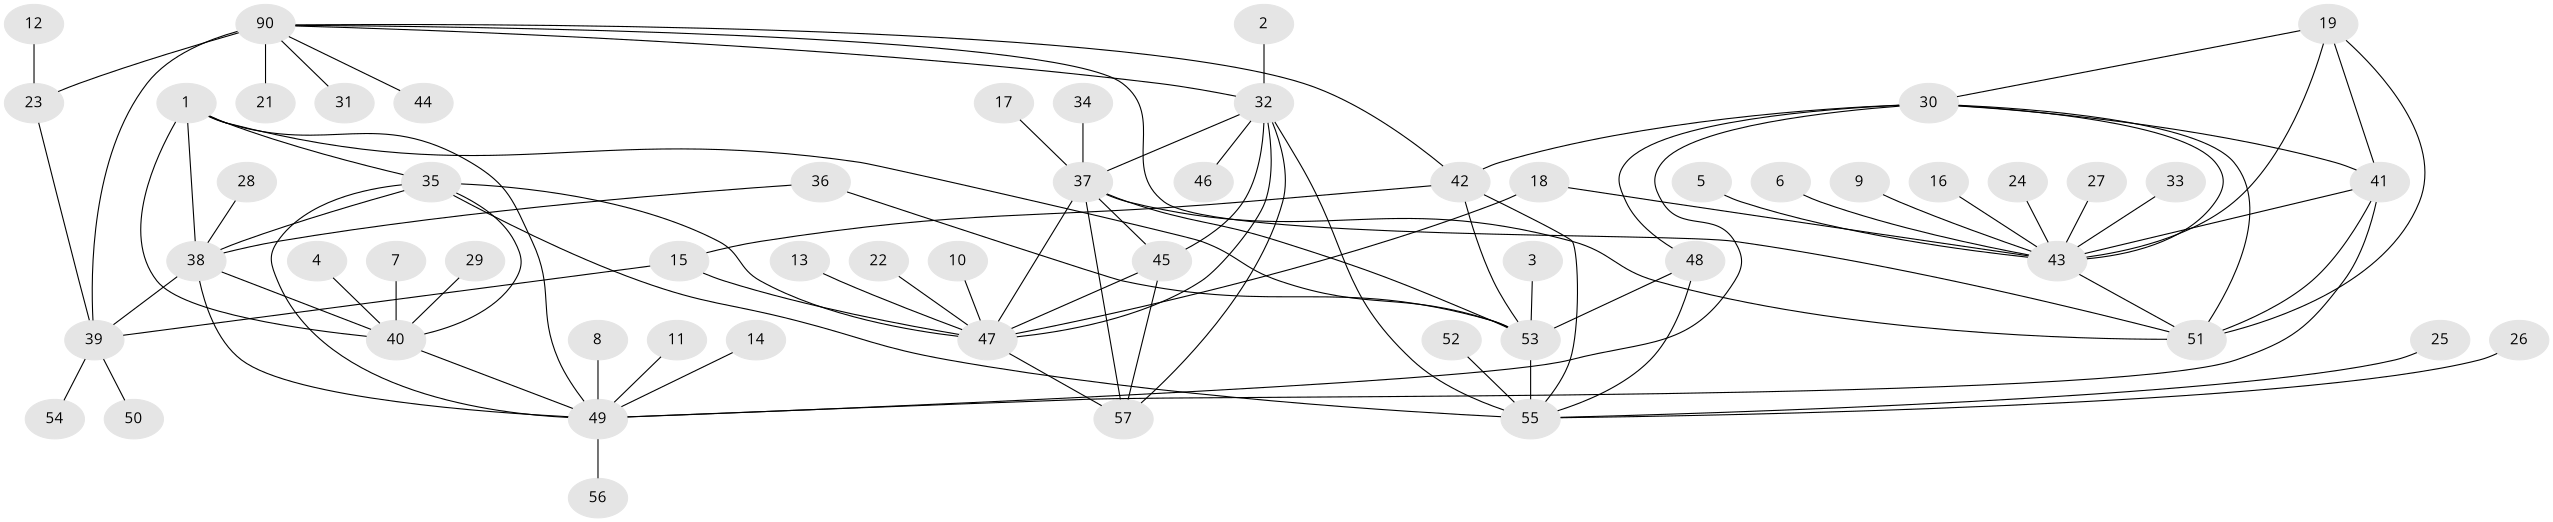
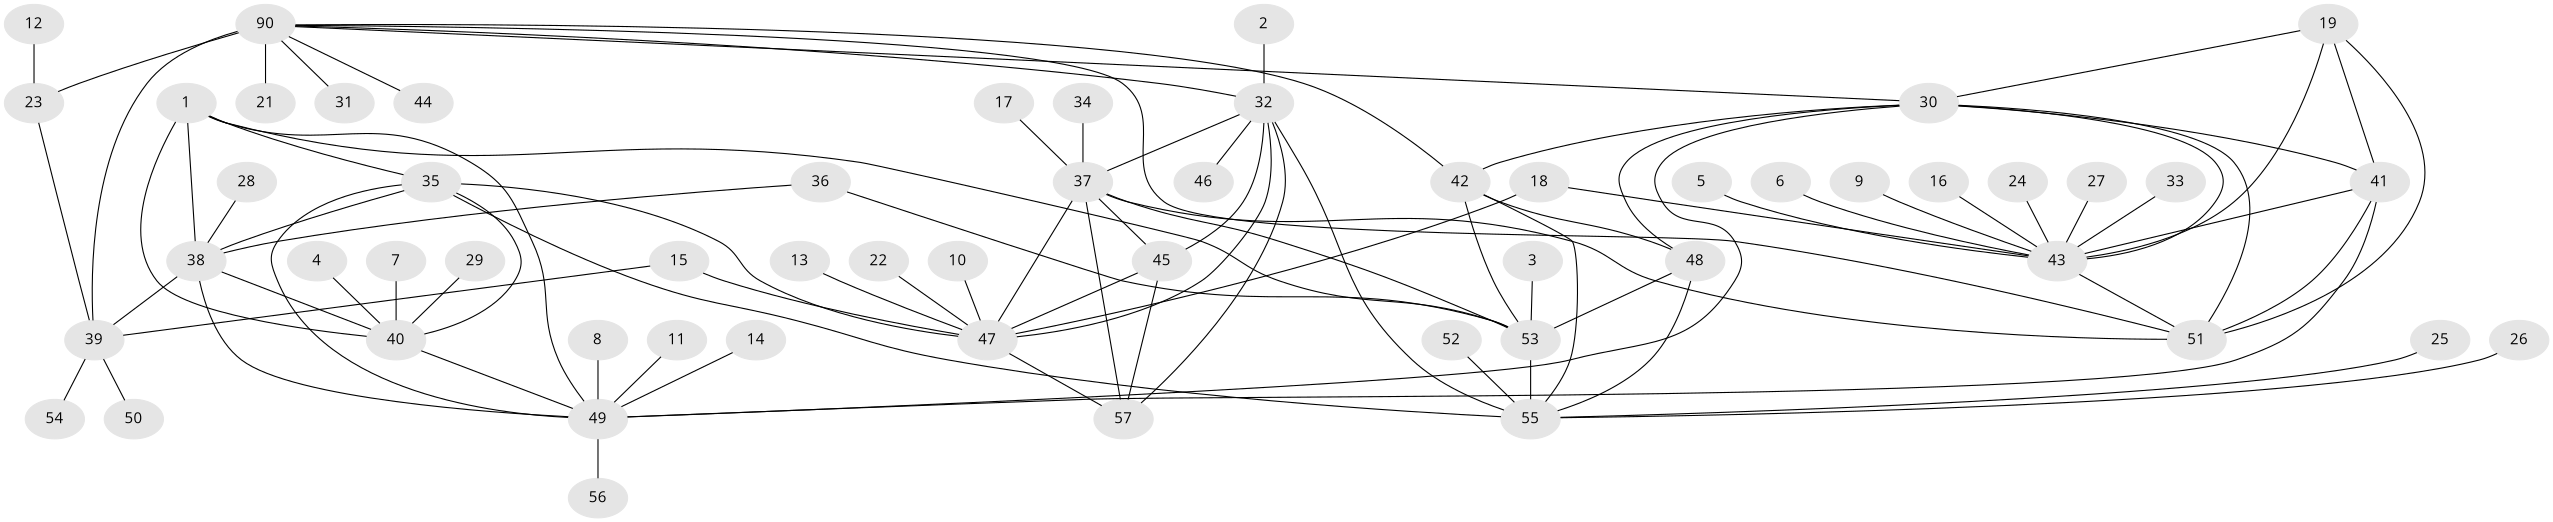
none -> (1097, 64)
(1050, 214) -> (1577, 223)
